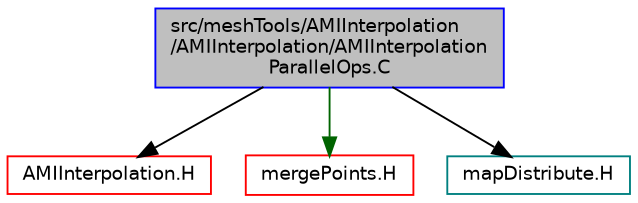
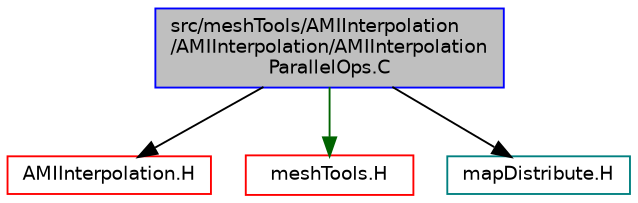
(330, 175) -> (330, 175)
